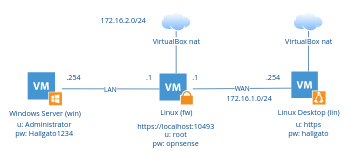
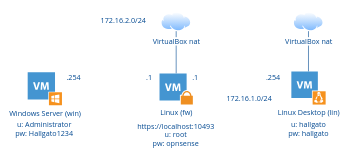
(89, 89) -> none
(243, 89) -> none
(309, 129) -> (309, 129)
